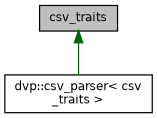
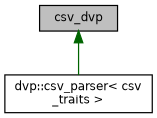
(79, 18) -> (79, 18)
